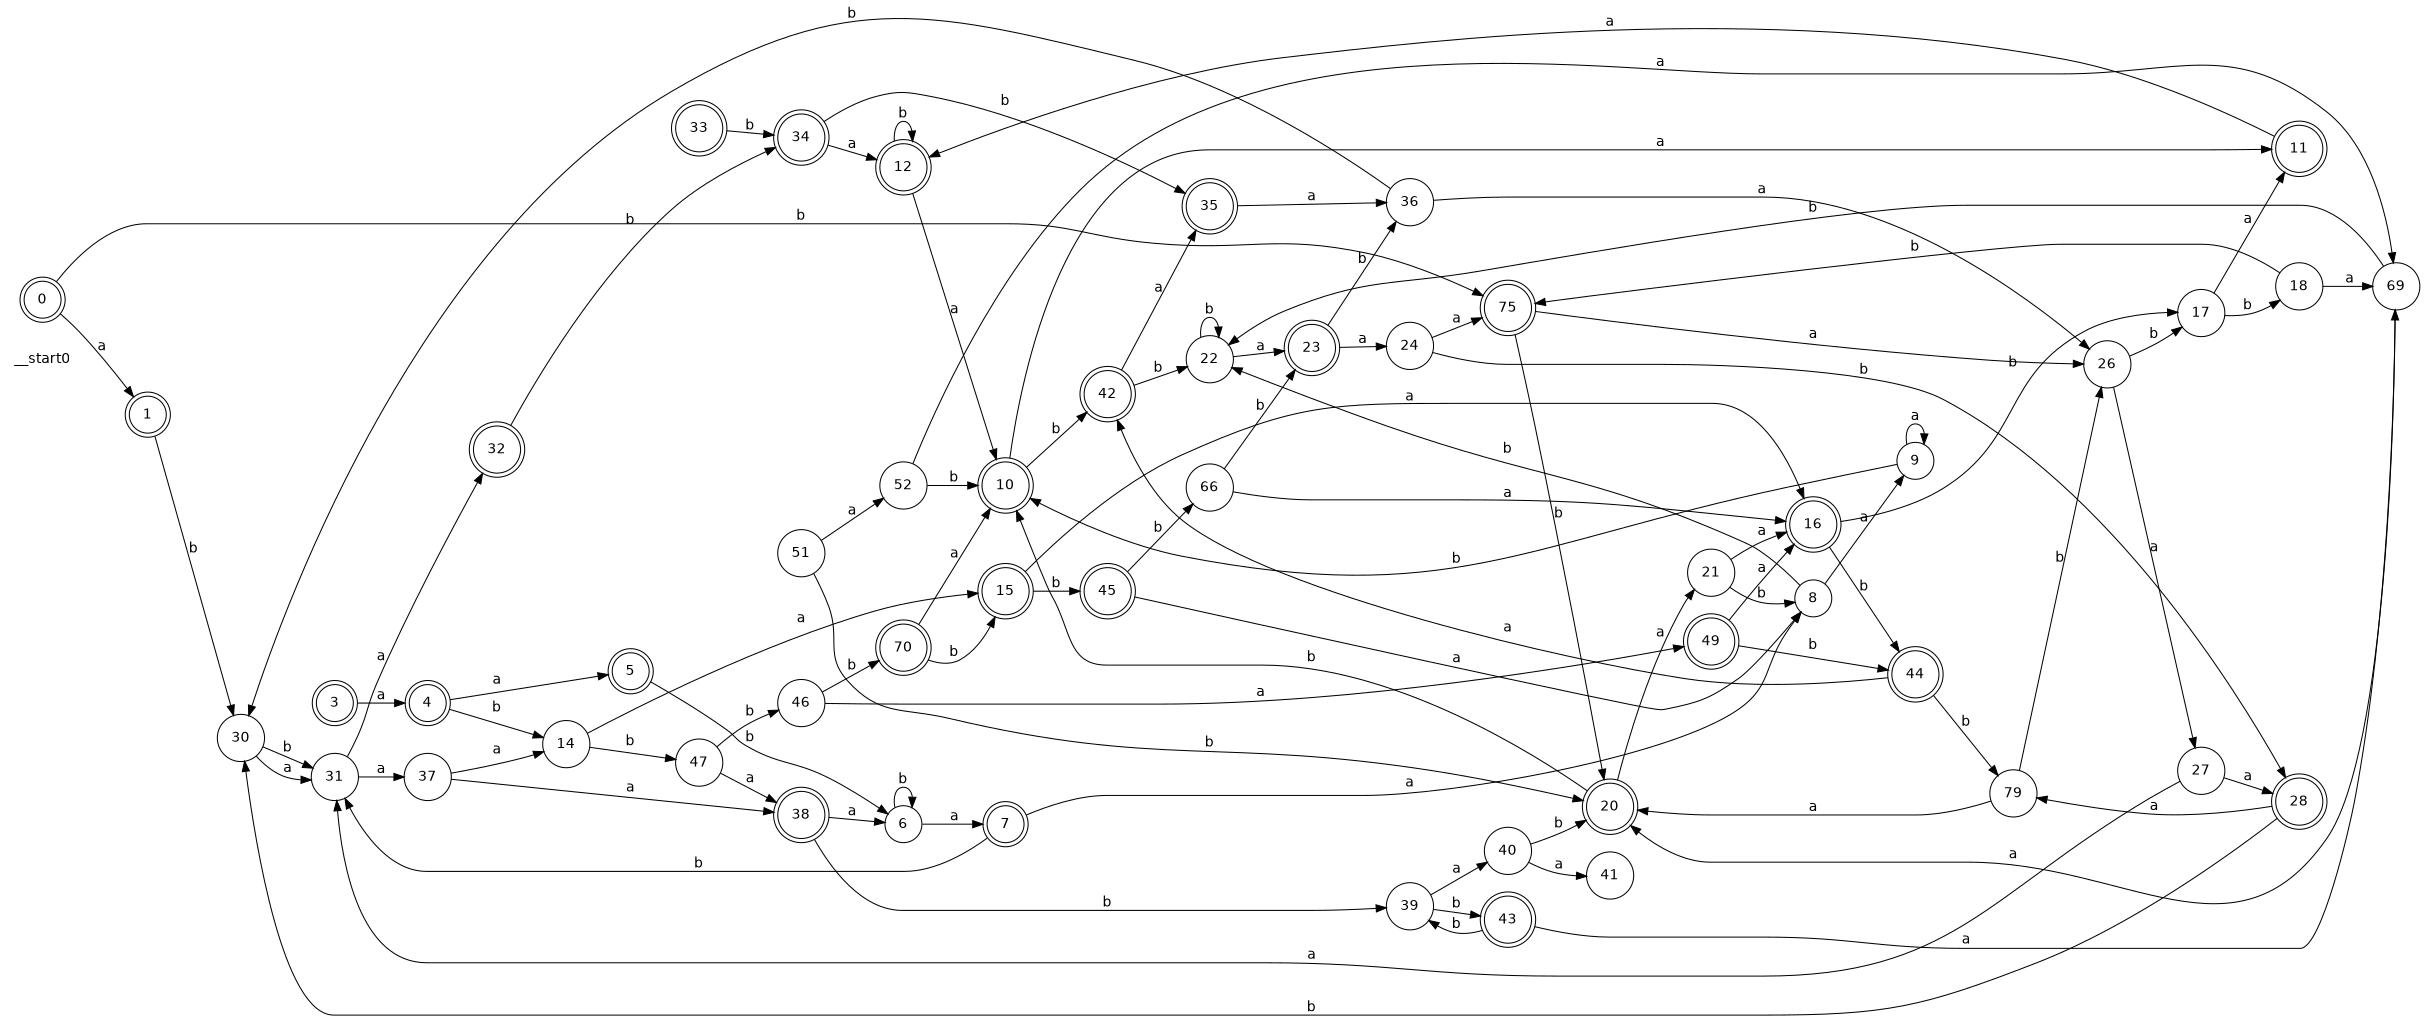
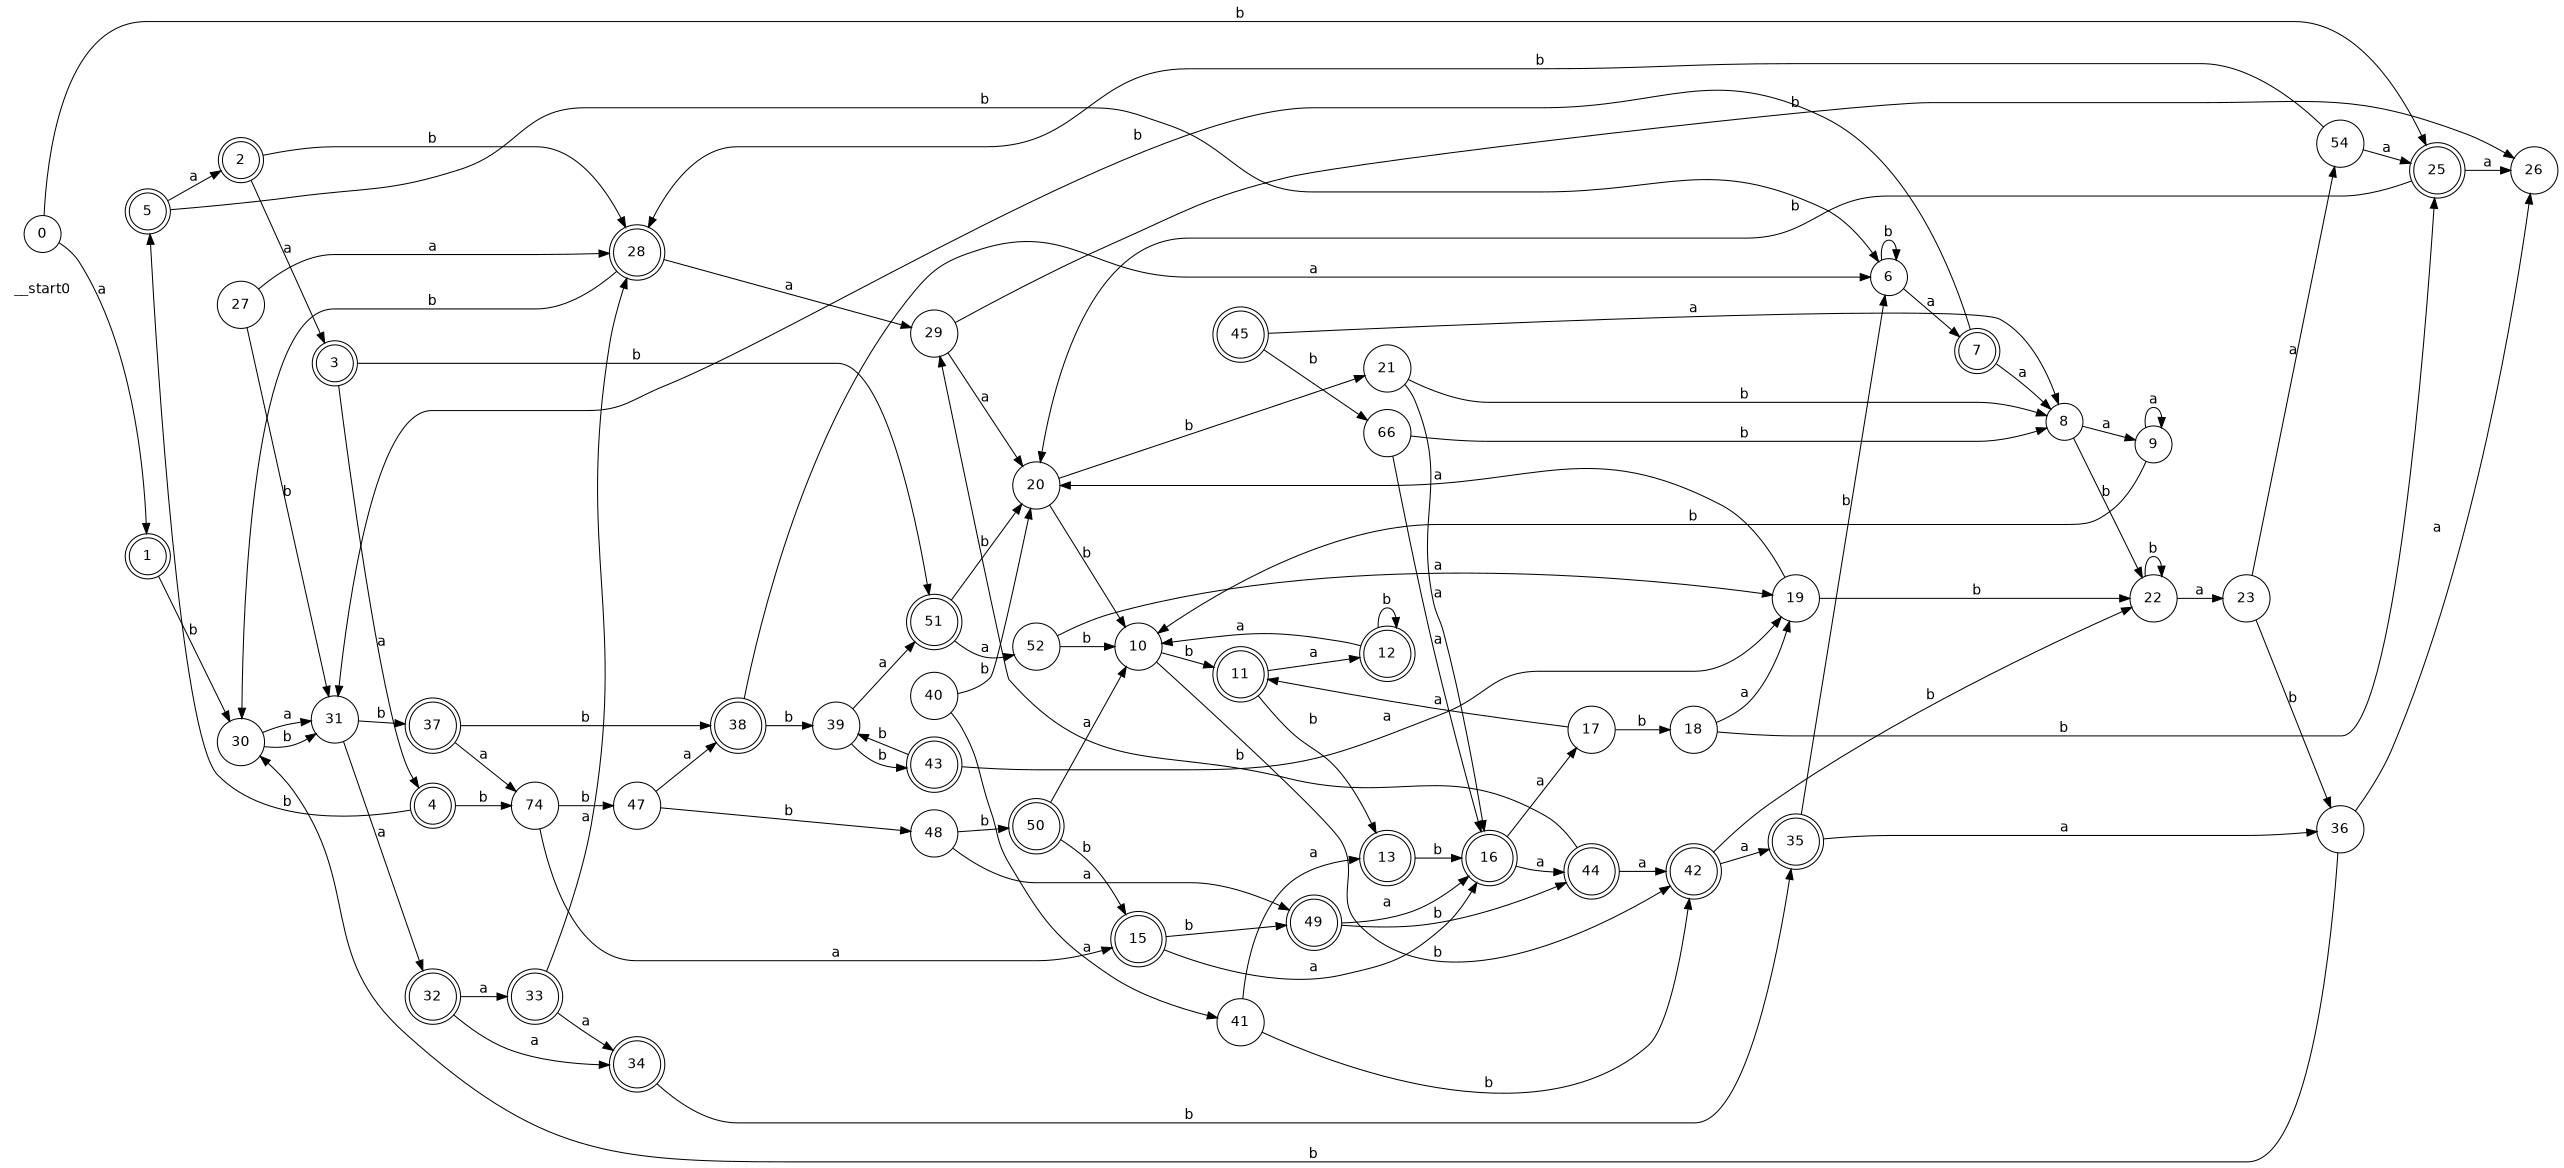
(750, 126) -> (586, 1022)
(1661, 142) -> (1190, 652)
(847, 151) -> none
none -> (241, 160)
(631, 220) -> (535, 1041)
(2396, 286) -> (1796, 598)
(43, 300) -> (43, 234)
(1508, 308) -> (2437, 170)
(1410, 346) -> (2340, 144)
(2152, 346) -> none
(1312, 348) -> (2246, 598)
none -> (739, 363)
(2013, 363) -> (1541, 782)
(1262, 417) -> (1724, 441)
(1006, 485) -> (1138, 647)
(801, 553) -> (934, 622)
none -> (1842, 560)
(2153, 562) -> none
(1864, 587) -> (1541, 863)
(1057, 591) -> (1221, 931)
none -> (604, 632)
(1661, 633) -> (1190, 426)
(903, 648) -> (1036, 826)
(497, 680) -> (288, 802)
(801, 703) -> (934, 833)
(566, 744) -> (535, 806)
(381, 769) -> (382, 714)
(428, 777) -> (433, 726)
(631, 788) -> (586, 718)
(2013, 793) -> (934, 334)
(1610, 807) -> (1036, 485)
none -> (1387, 858)
(1455, 881) -> (880, 679)
(1312, 955) -> (288, 492)
none -> (479, 997)
none -> (1528, 1091)
